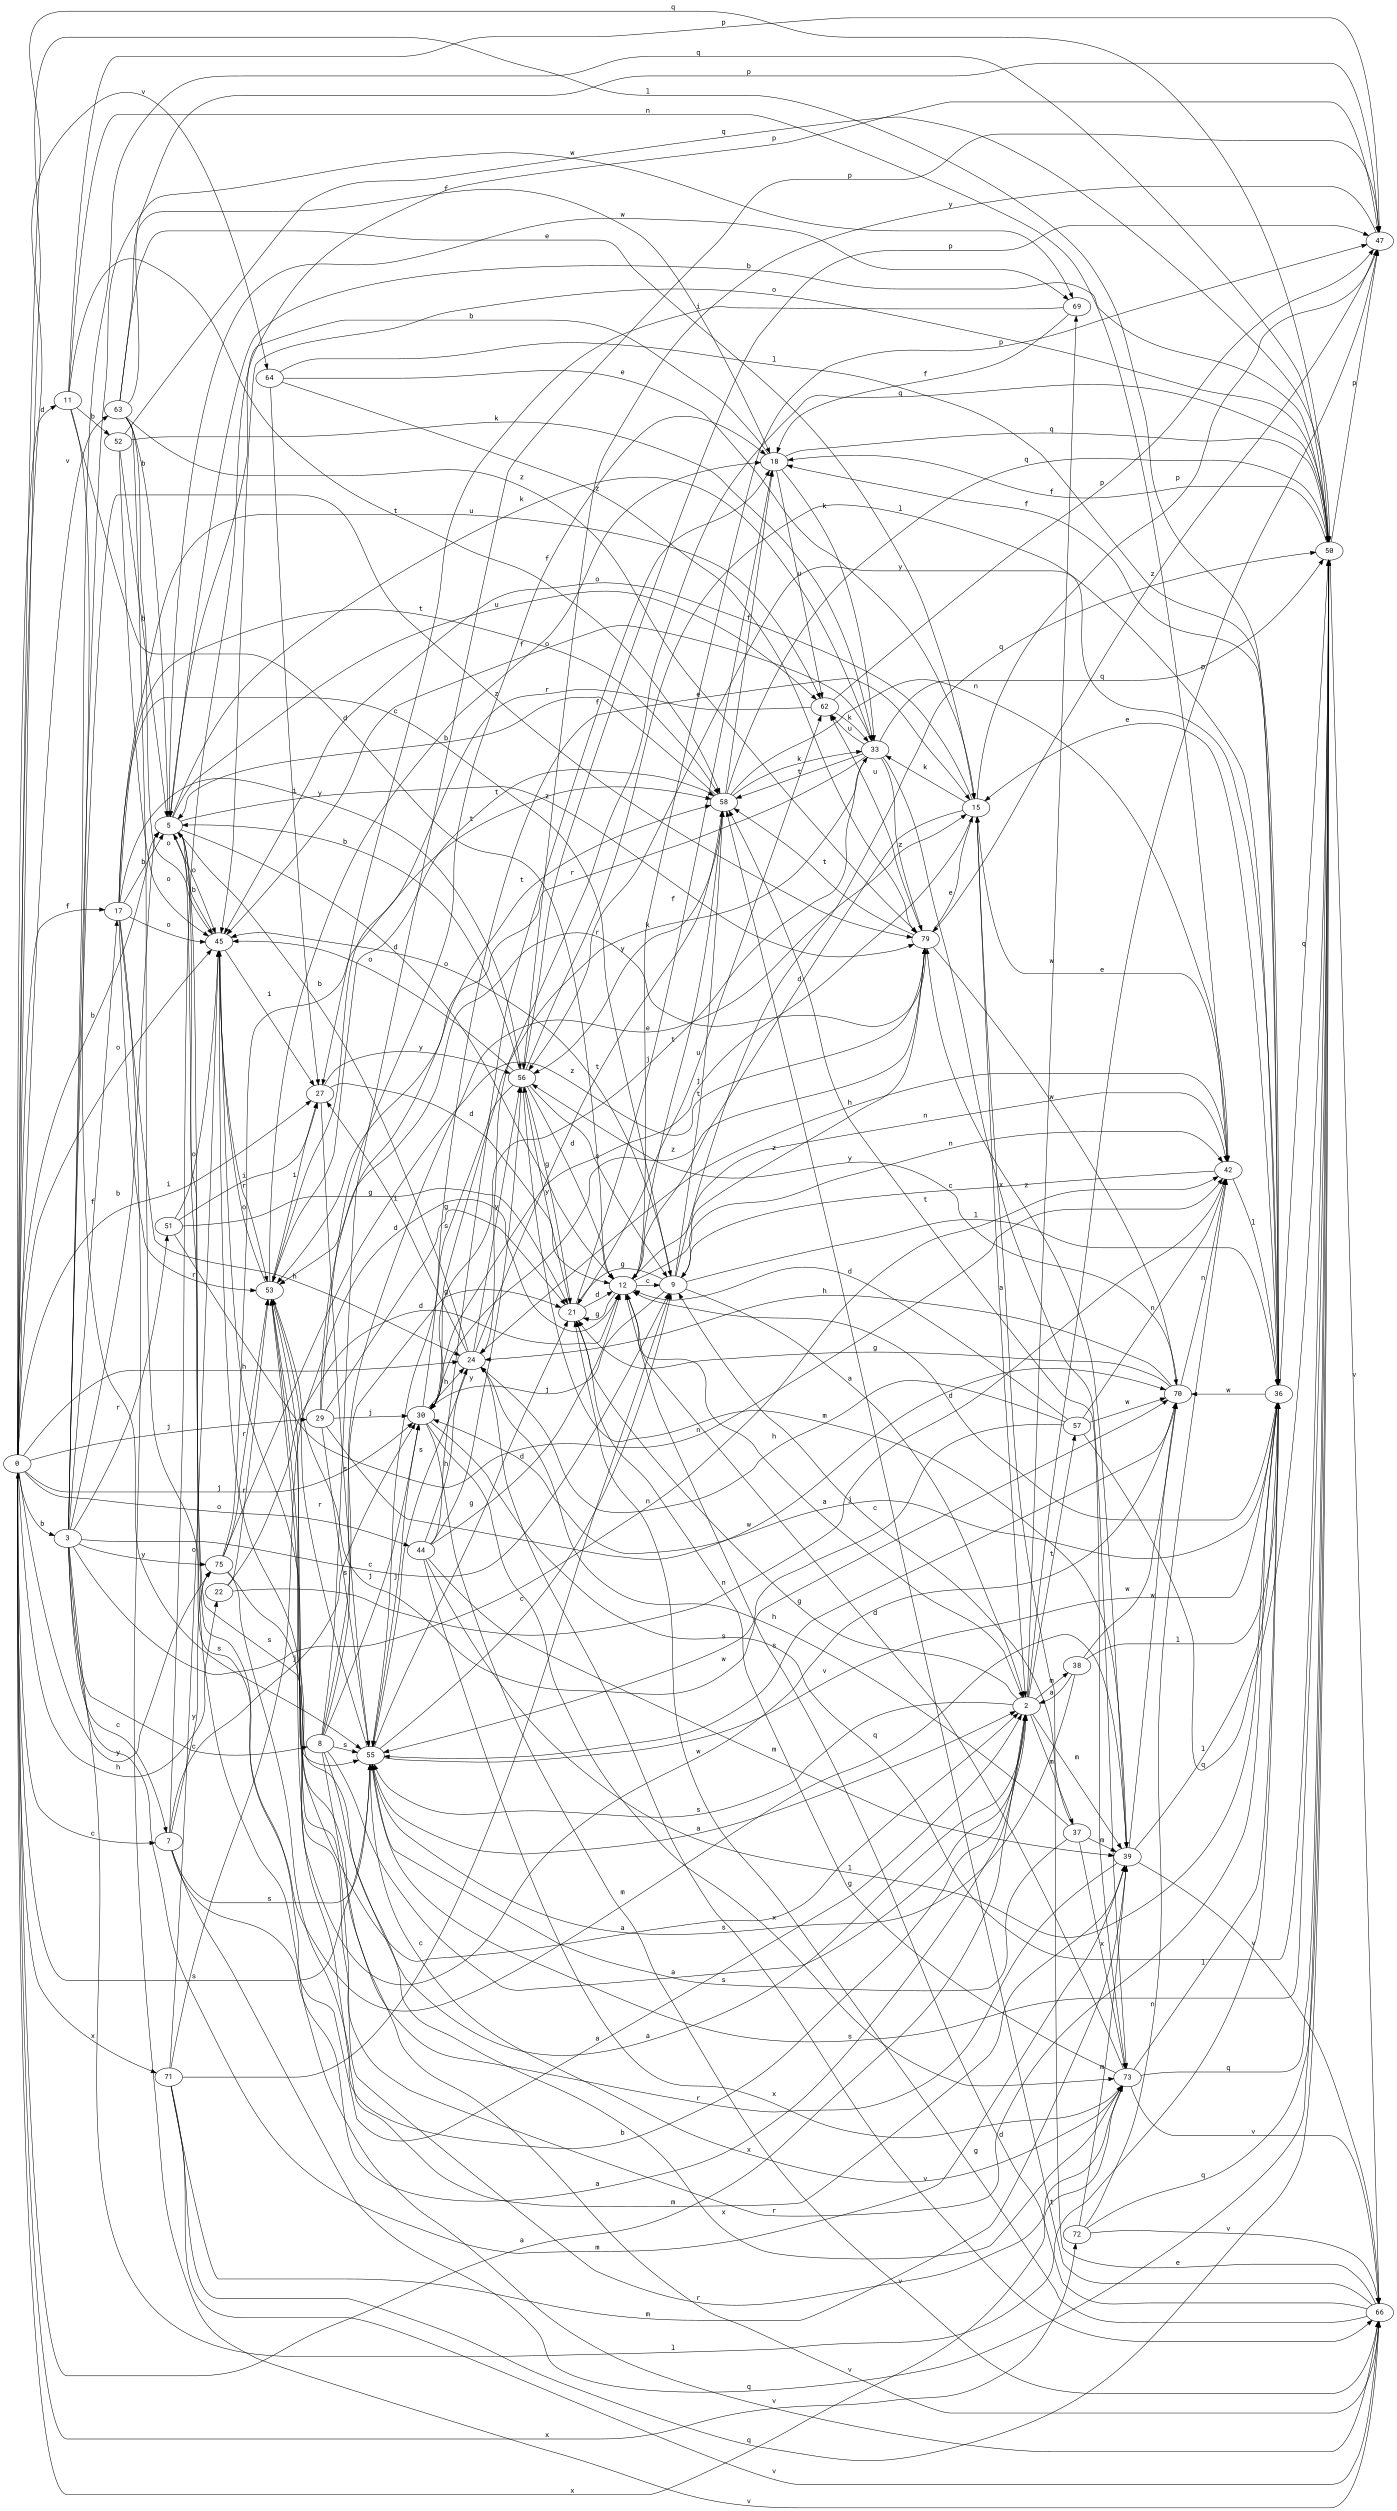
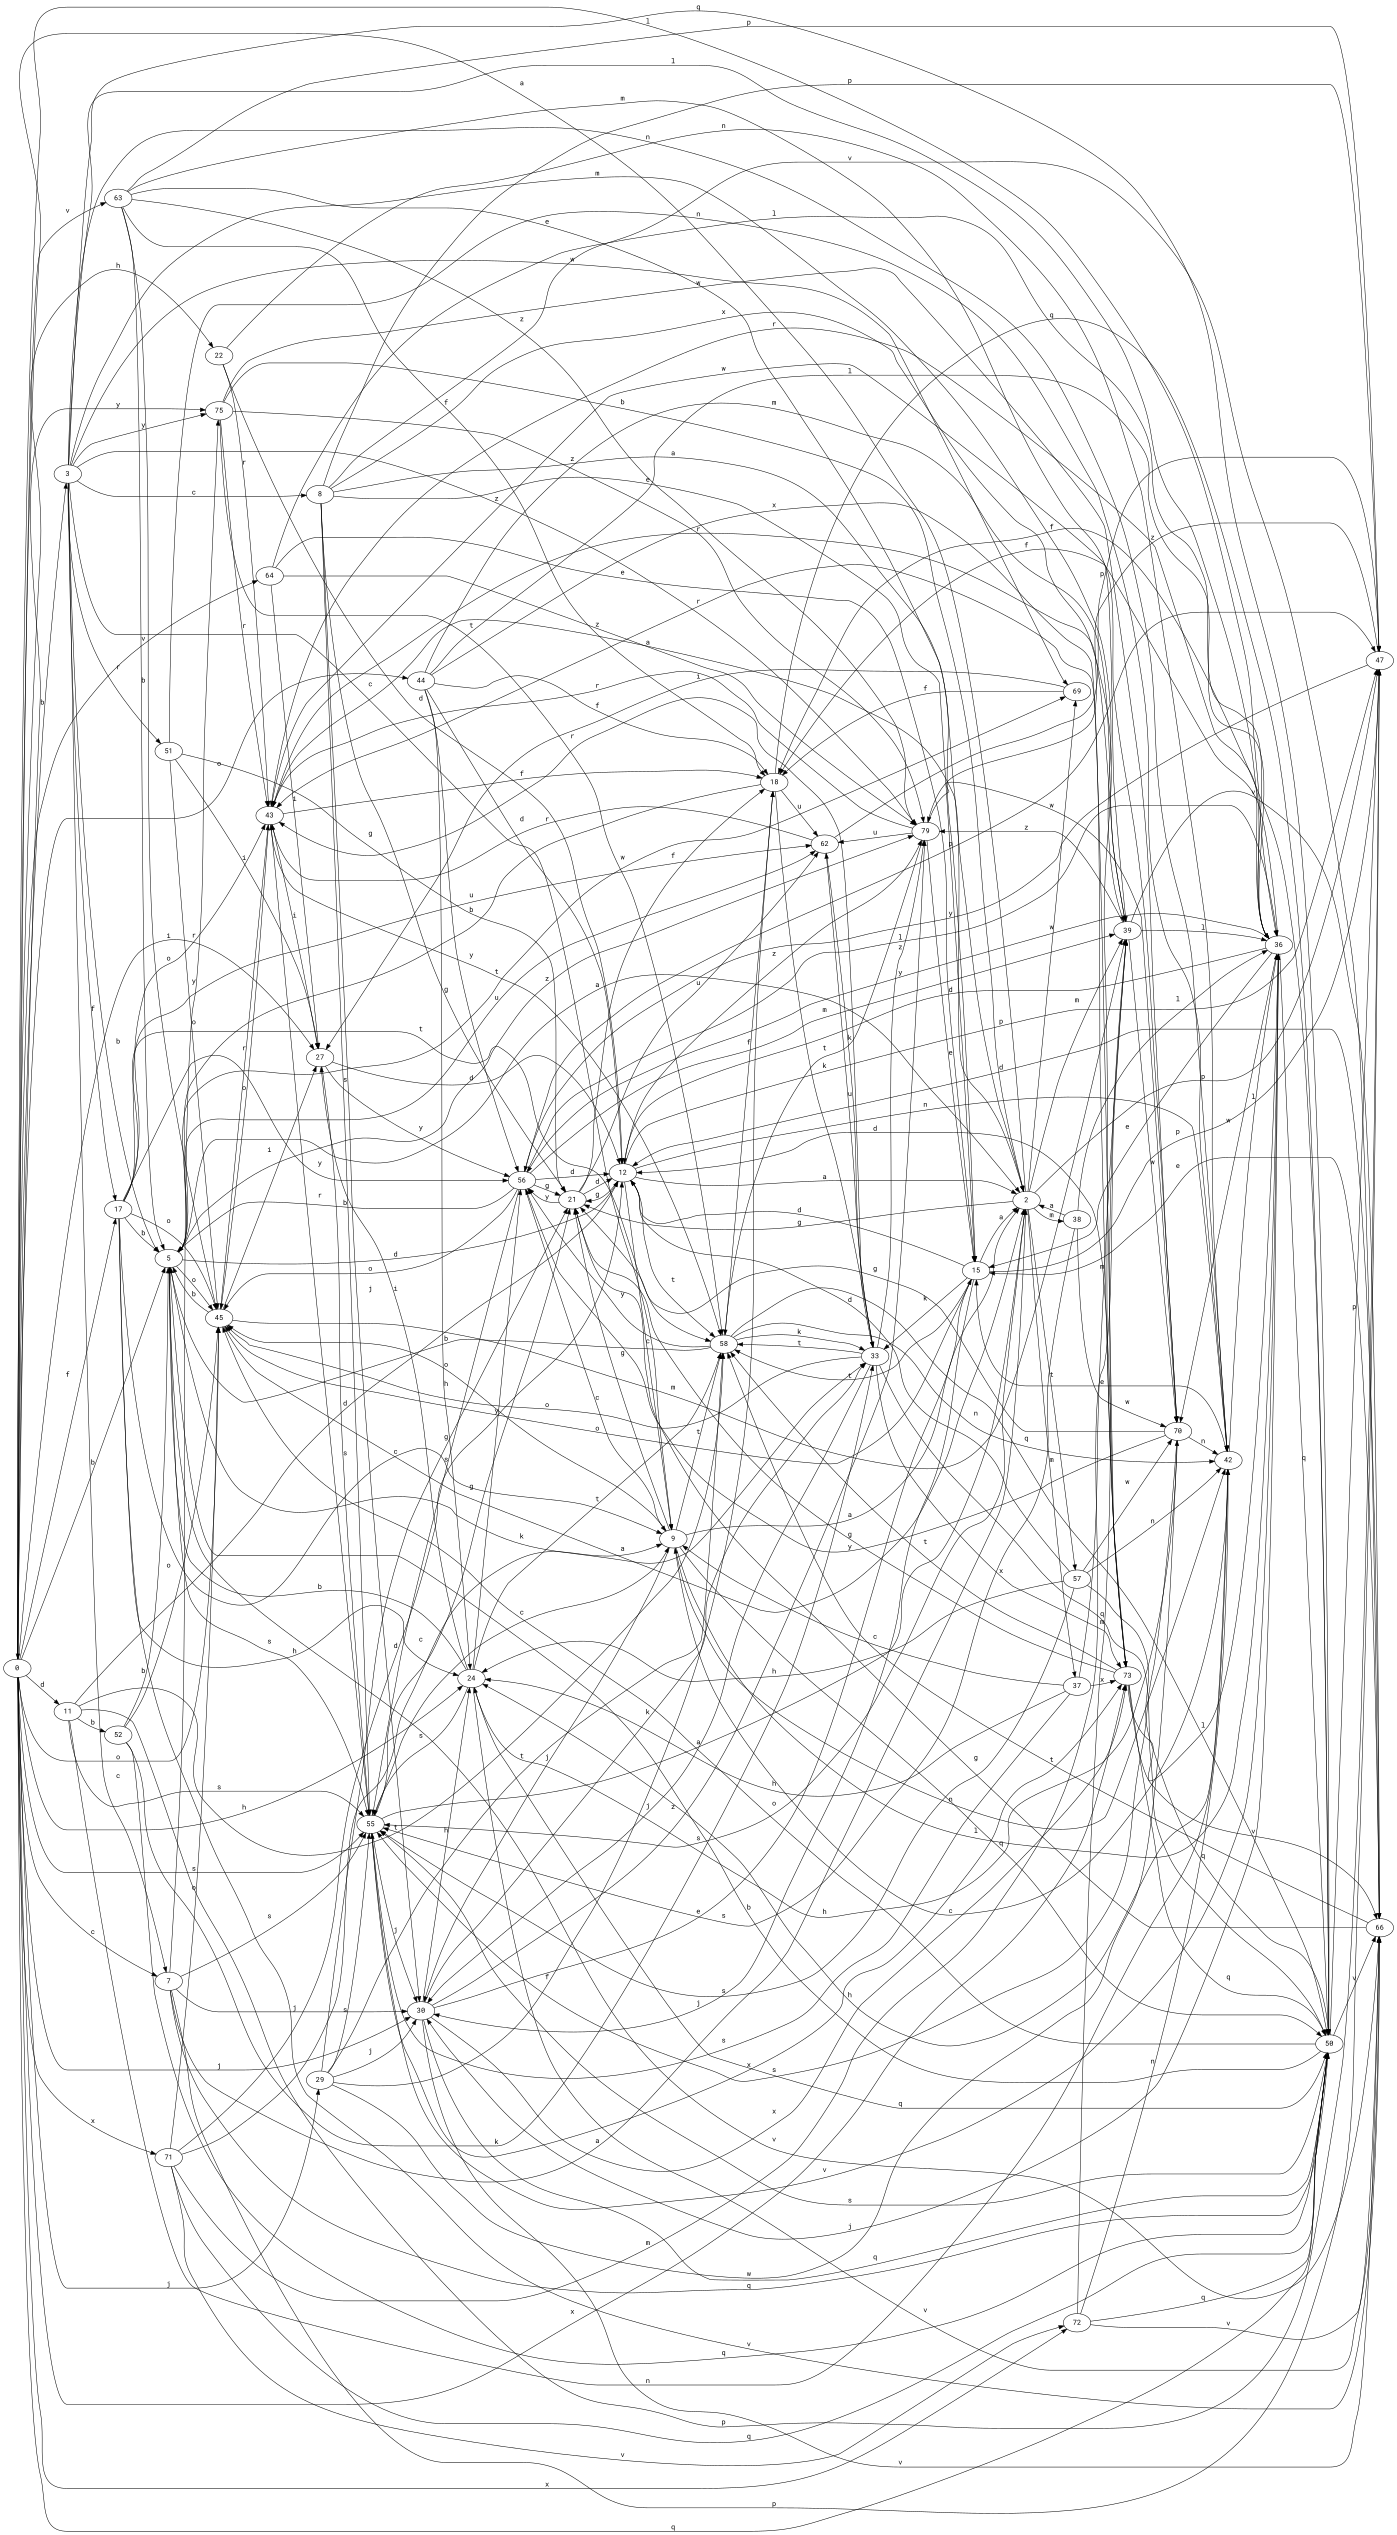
(270, 1291) -> (270, 816)
none -> (894, 1367)
(692, 2450) -> (555, 2453)
